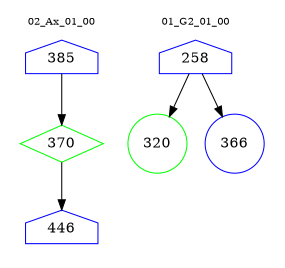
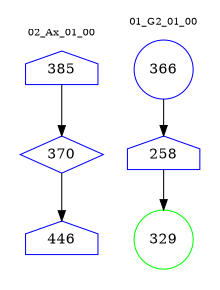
(210, 90) -> (164, 112)
(62, 144) -> (62, 155)
(157, 144) -> (164, 240)
